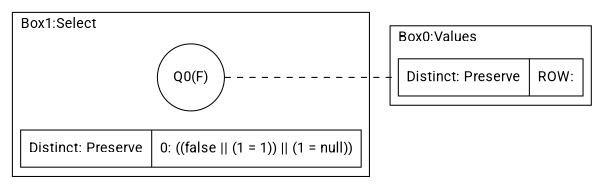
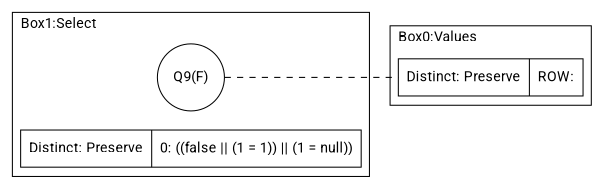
(191, 77) -> (191, 77)
